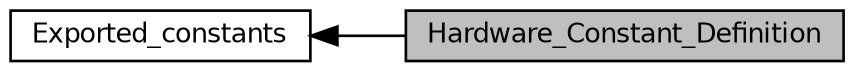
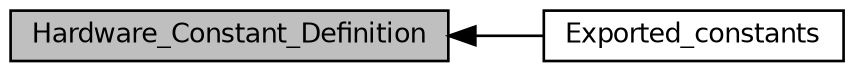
(371, 36) -> (510, 36)
